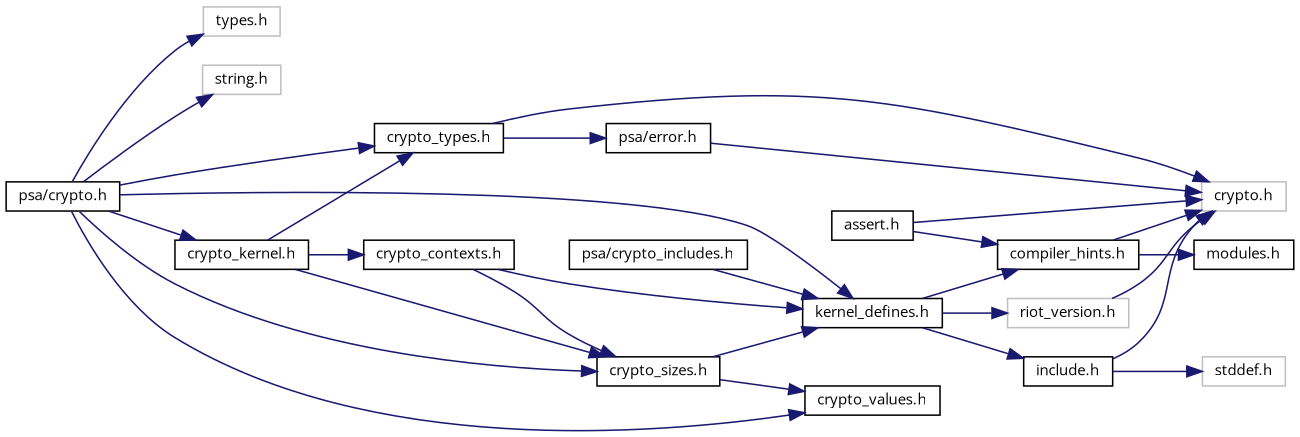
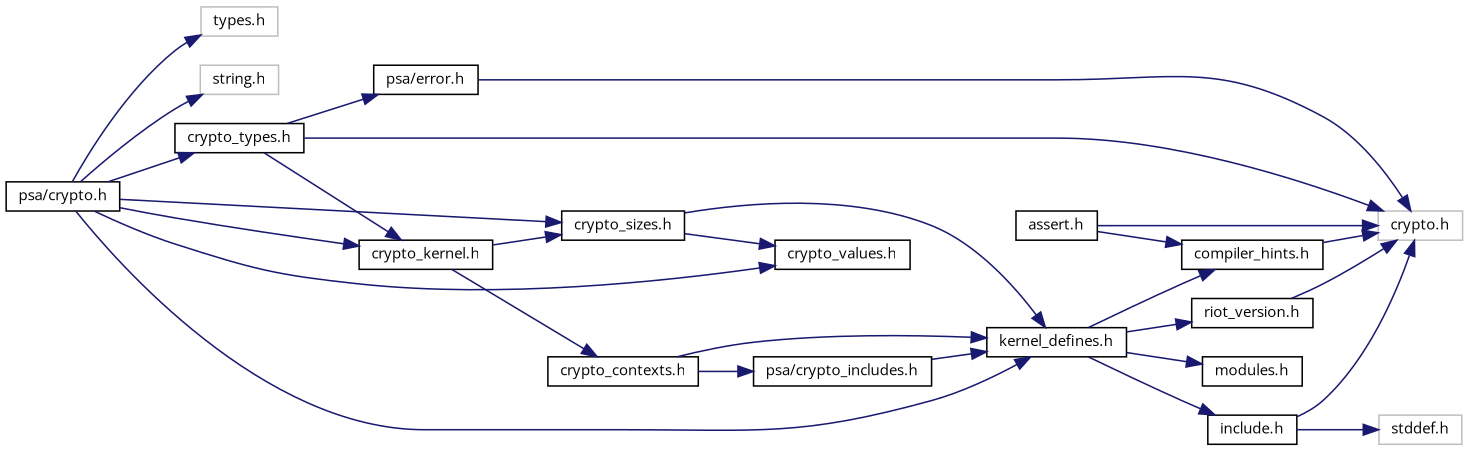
(330, 202) -> (326, 192)
(1156, 255) -> (1156, 357)
(538, 310) -> (718, 371)
(1068, 313) -> (1252, 313)
